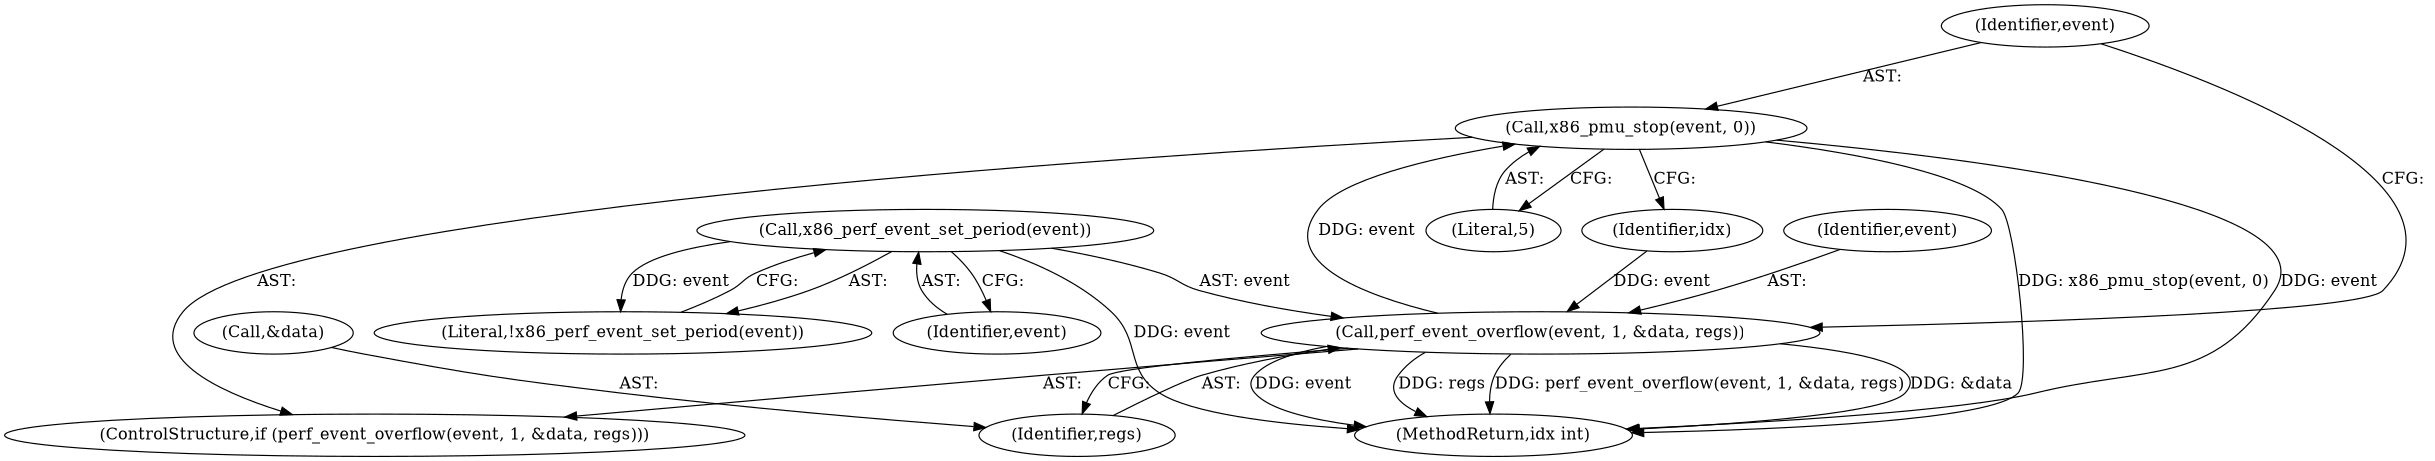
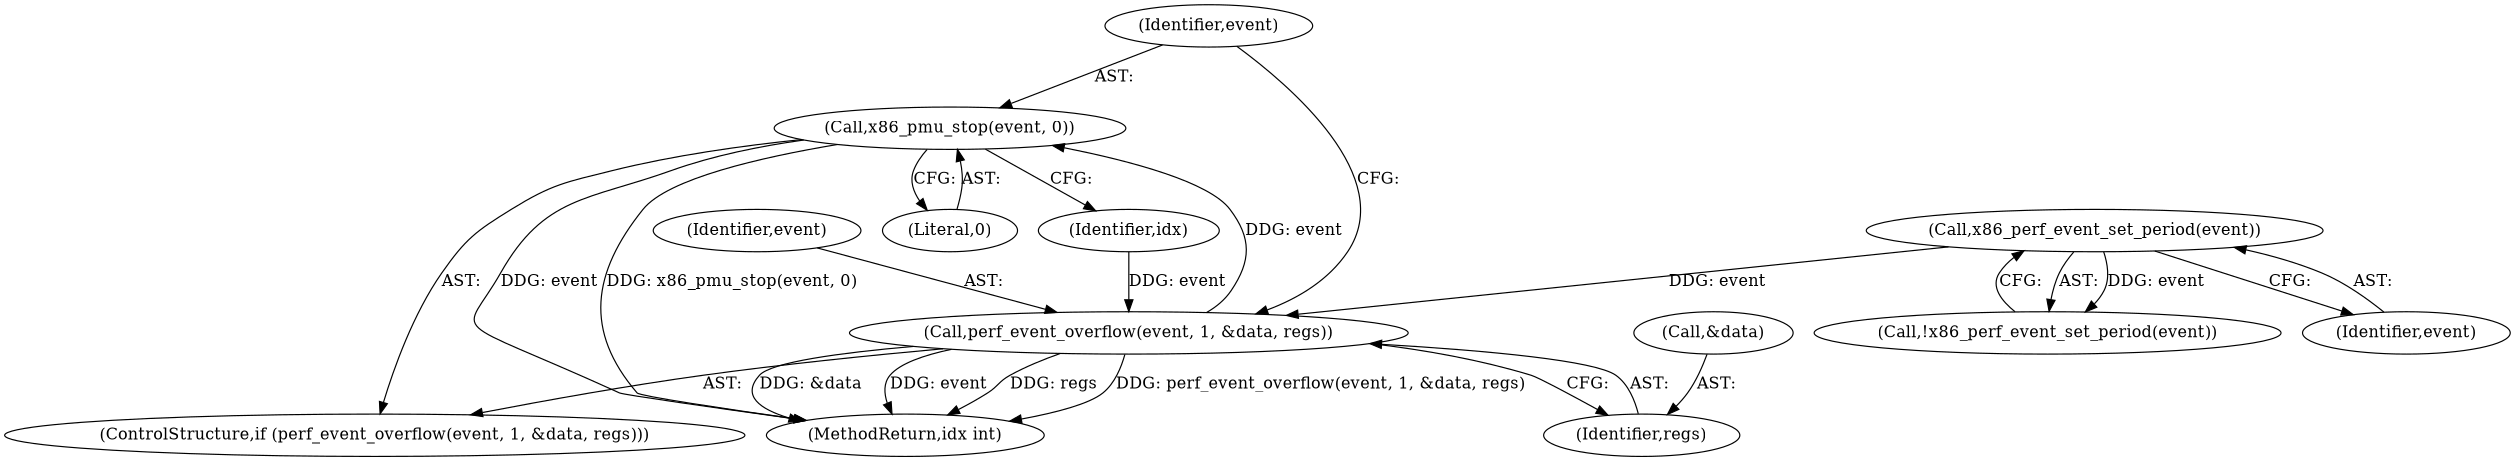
(1494, 231) -> (950, 231)
(1245, 282) -> (1718, 282)
(623, 333) -> (2048, 333)
(1147, 382) -> none
